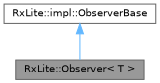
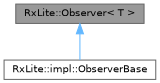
(80, 47) -> (80, 47)
